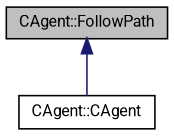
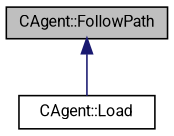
(87, 112) -> (87, 112)
